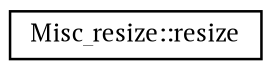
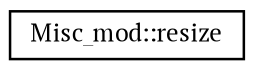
(136, 35) -> (127, 35)
